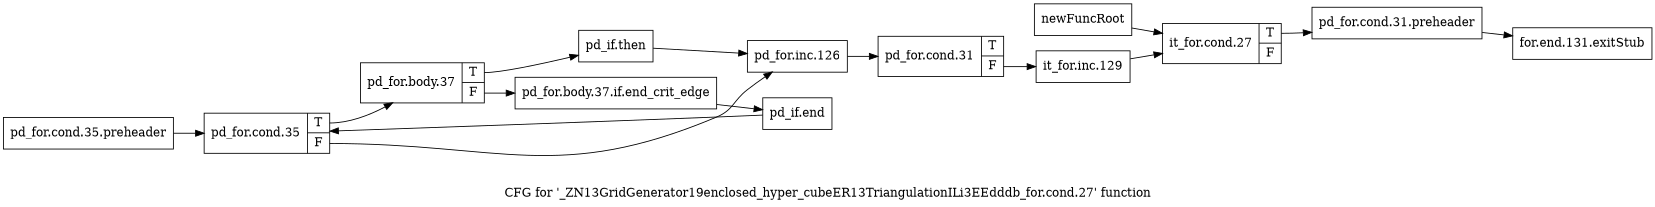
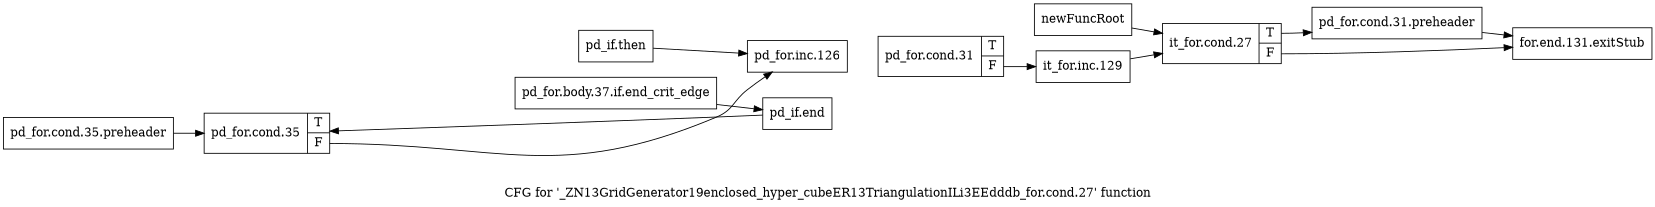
none -> (1393, 52)
(858, 56) -> none
(422, 83) -> none
